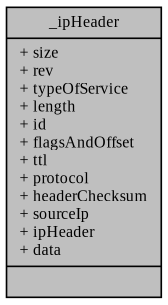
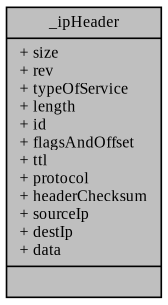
(57, 232) -> (47, 232)
